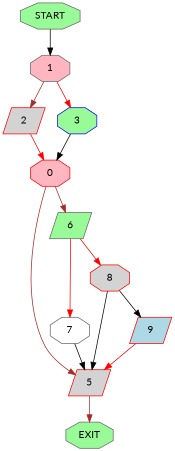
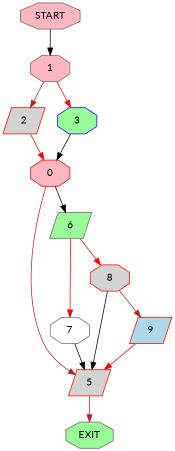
(50, 16) -> (50, 16)
(59, 196) -> (59, 196)
(128, 301) -> (128, 301)
